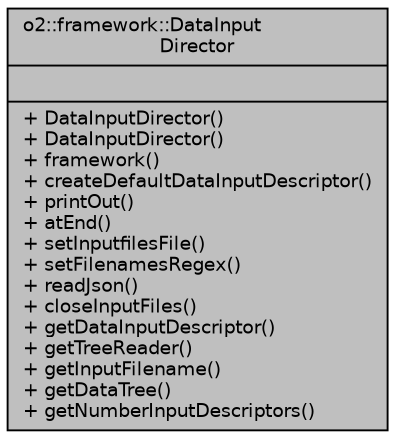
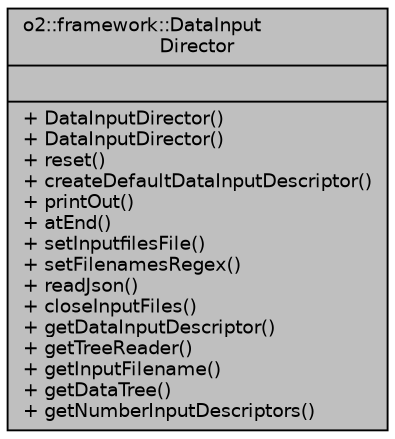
(92, 161) -> (65, 161)
